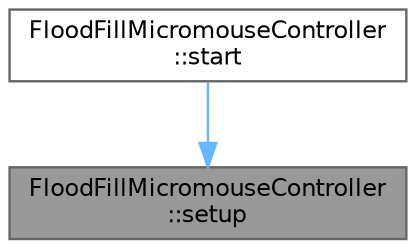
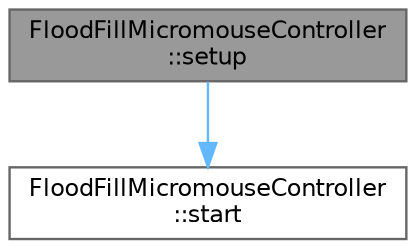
(208, 112) -> (208, 112)
